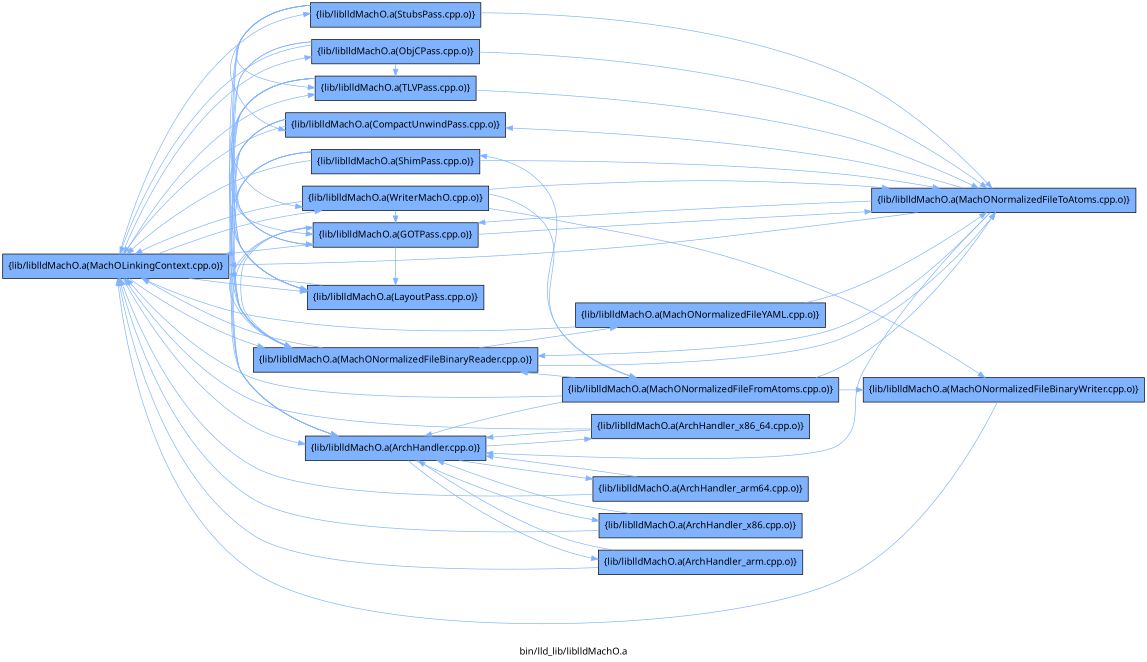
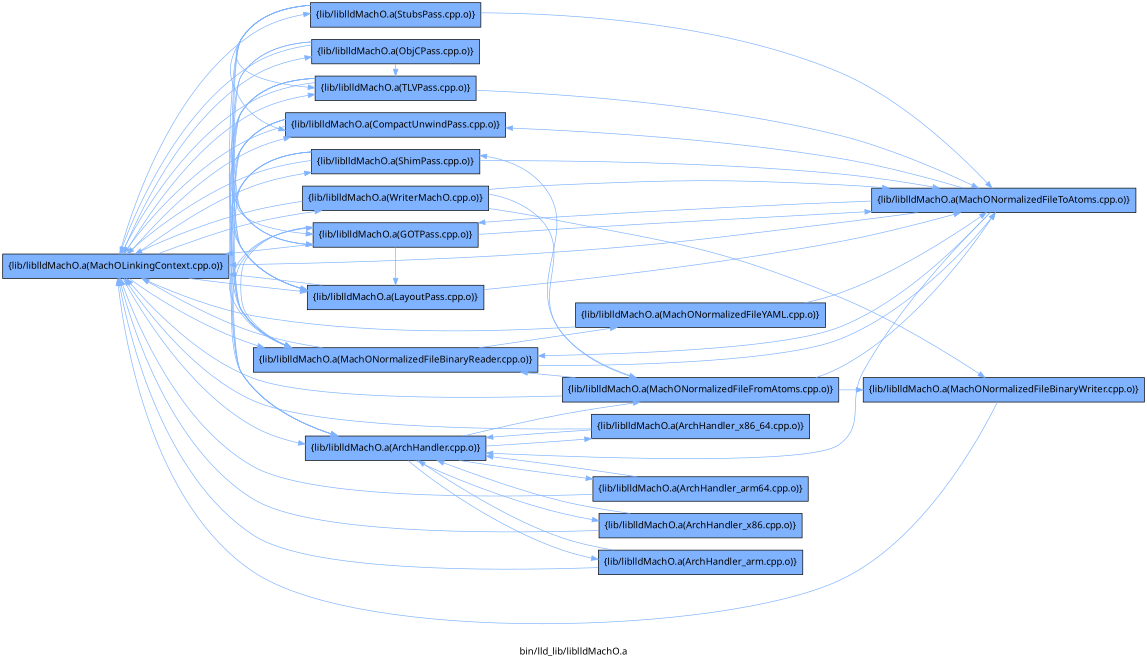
(742, 80) -> (721, 261)
(241, 174) -> (201, 141)
none -> (198, 185)
none -> (216, 203)
(396, 213) -> none
(496, 416) -> (548, 417)
